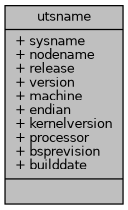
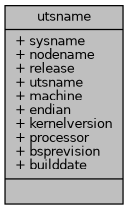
(45, 83) -> (50, 83)
